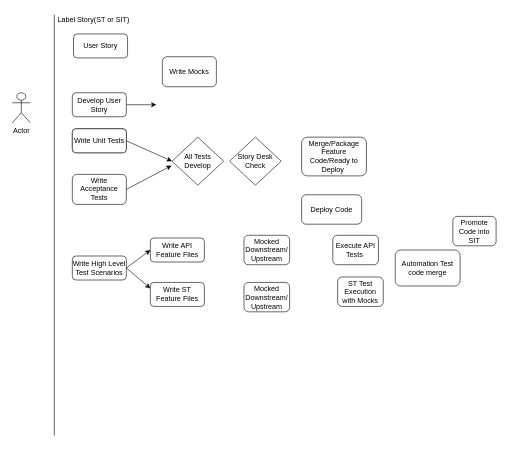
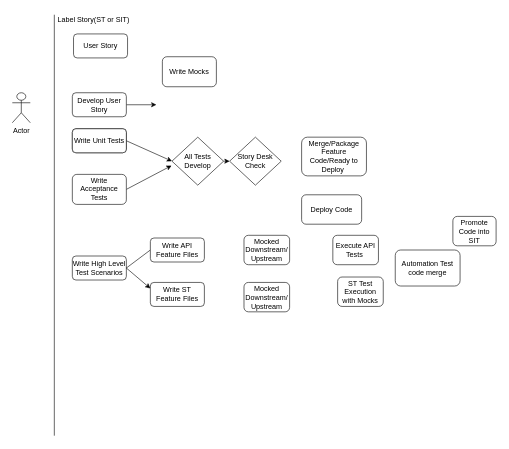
none -> (225, 161)
(146, 253) -> (147, 252)
